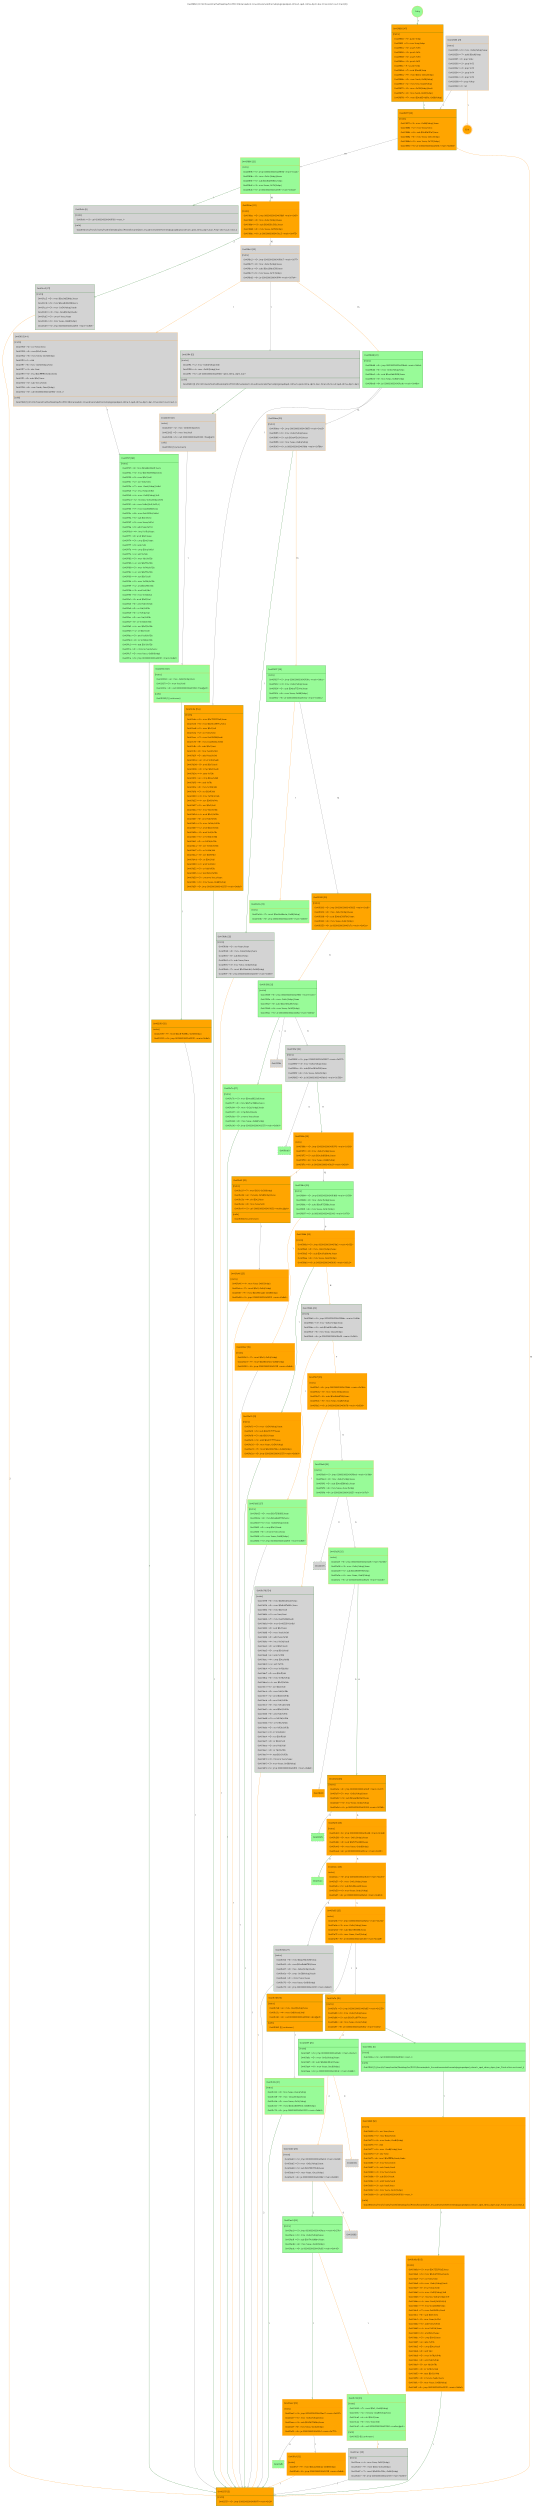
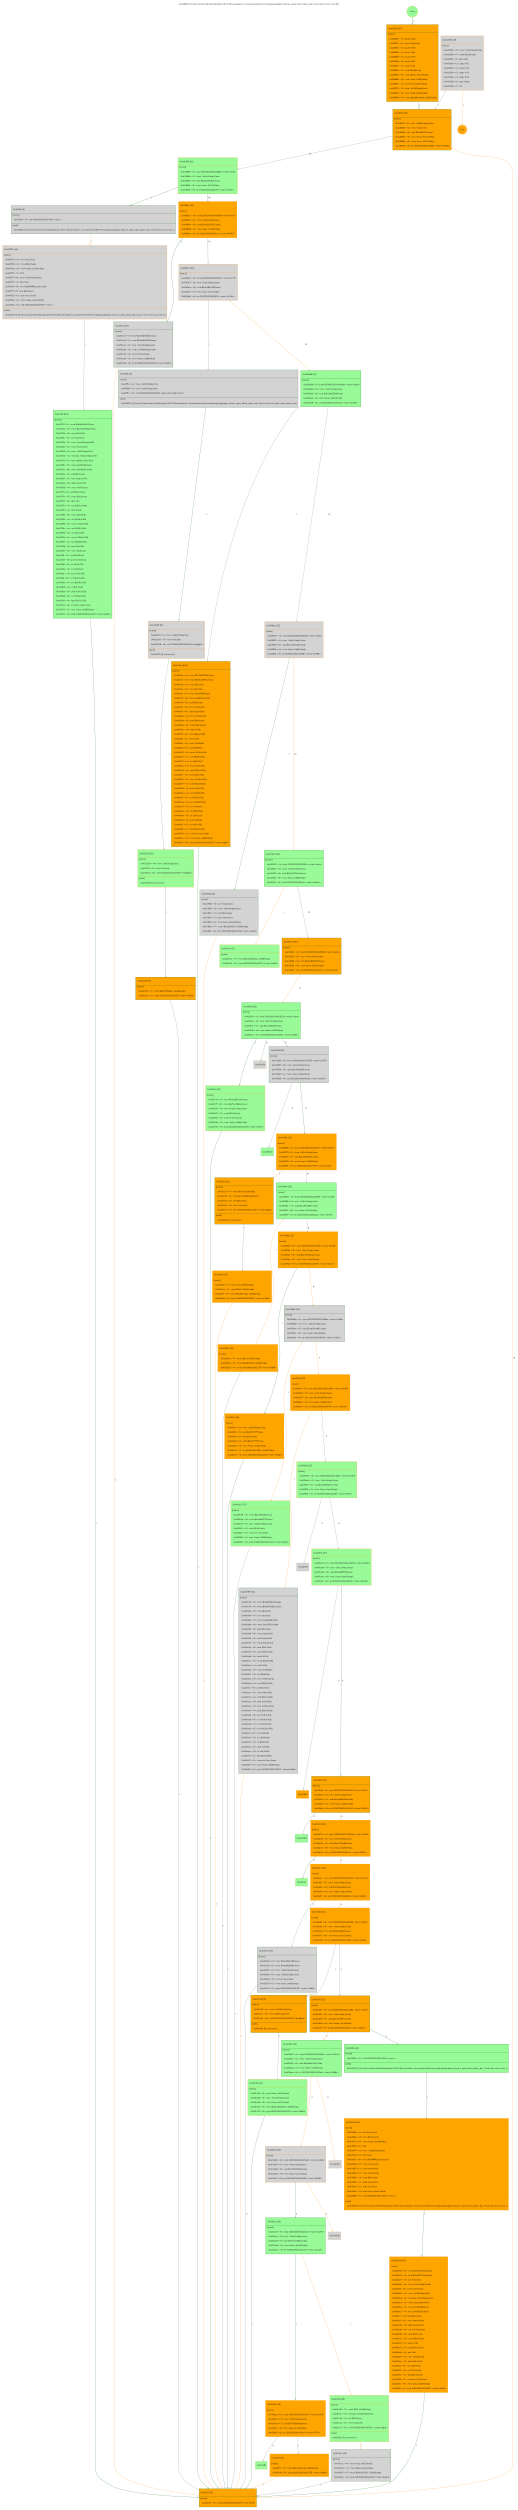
(199, 307) -> (91, 239)
